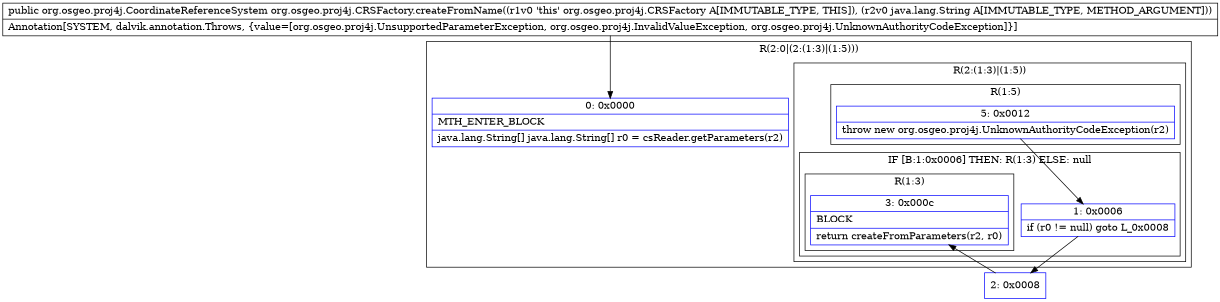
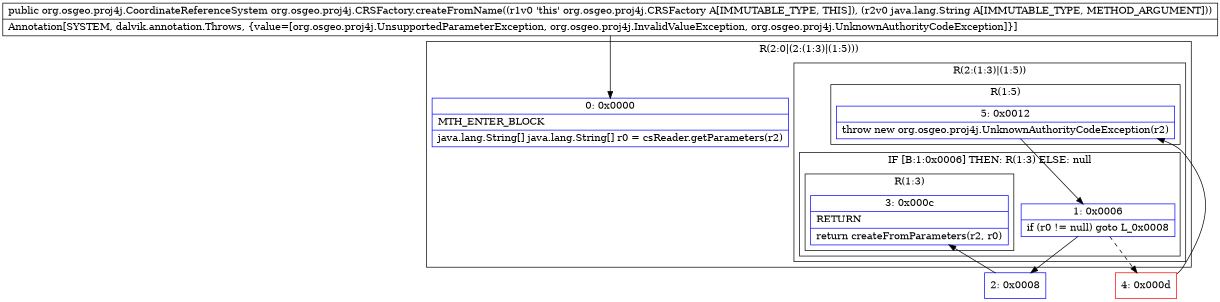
(834, 220) -> (839, 220)
none -> (1146, 286)
